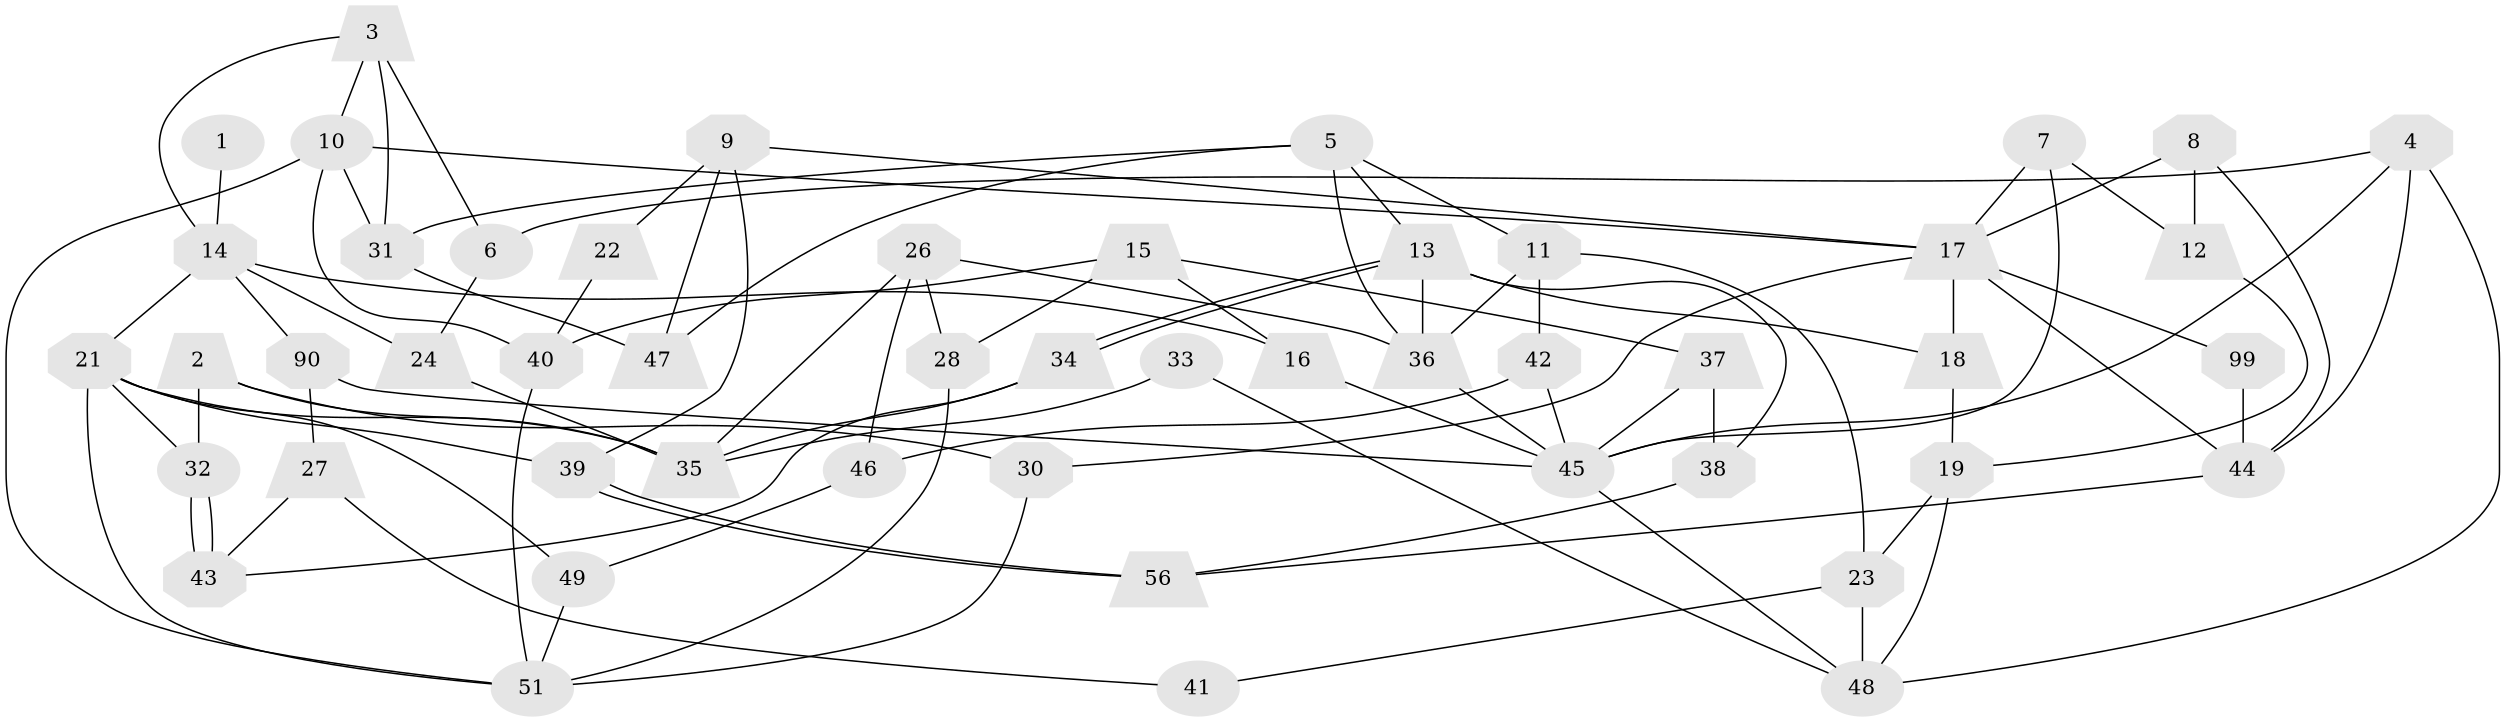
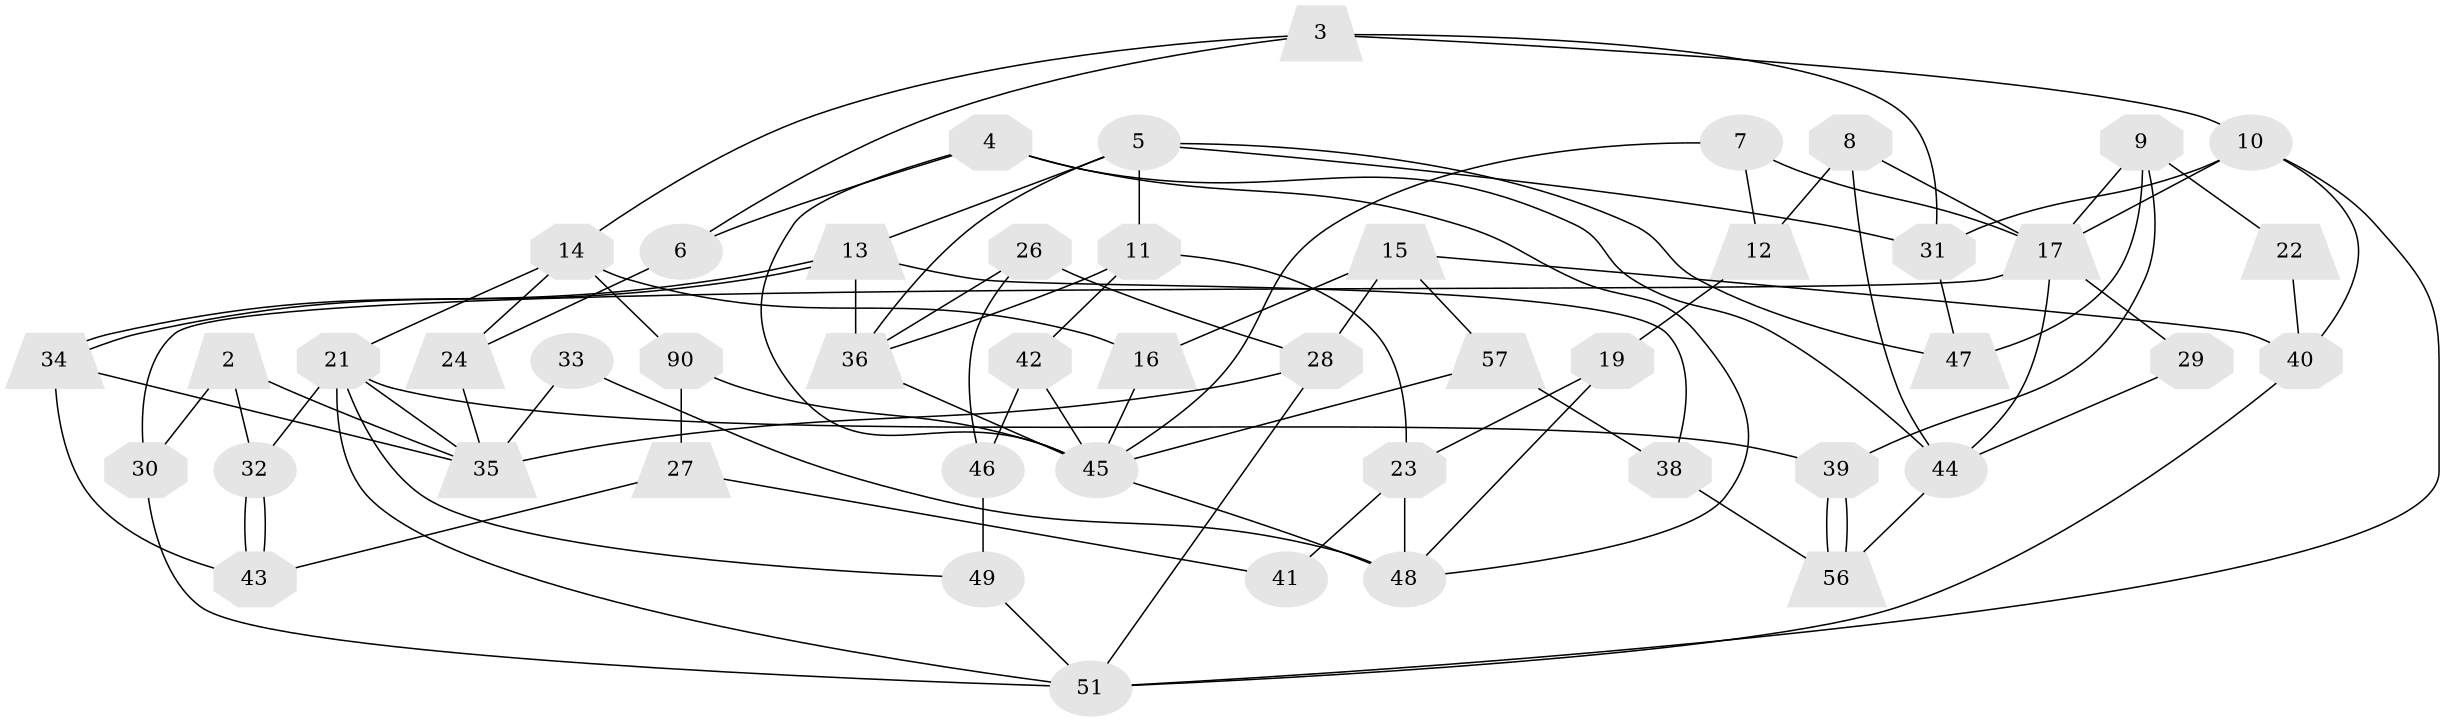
(223, 143) -> none
(807, 359) -> (997, 413)
(1714, 361) -> (1496, 361)
(1953, 361) -> none
(2243, 361) -> (2192, 361)
